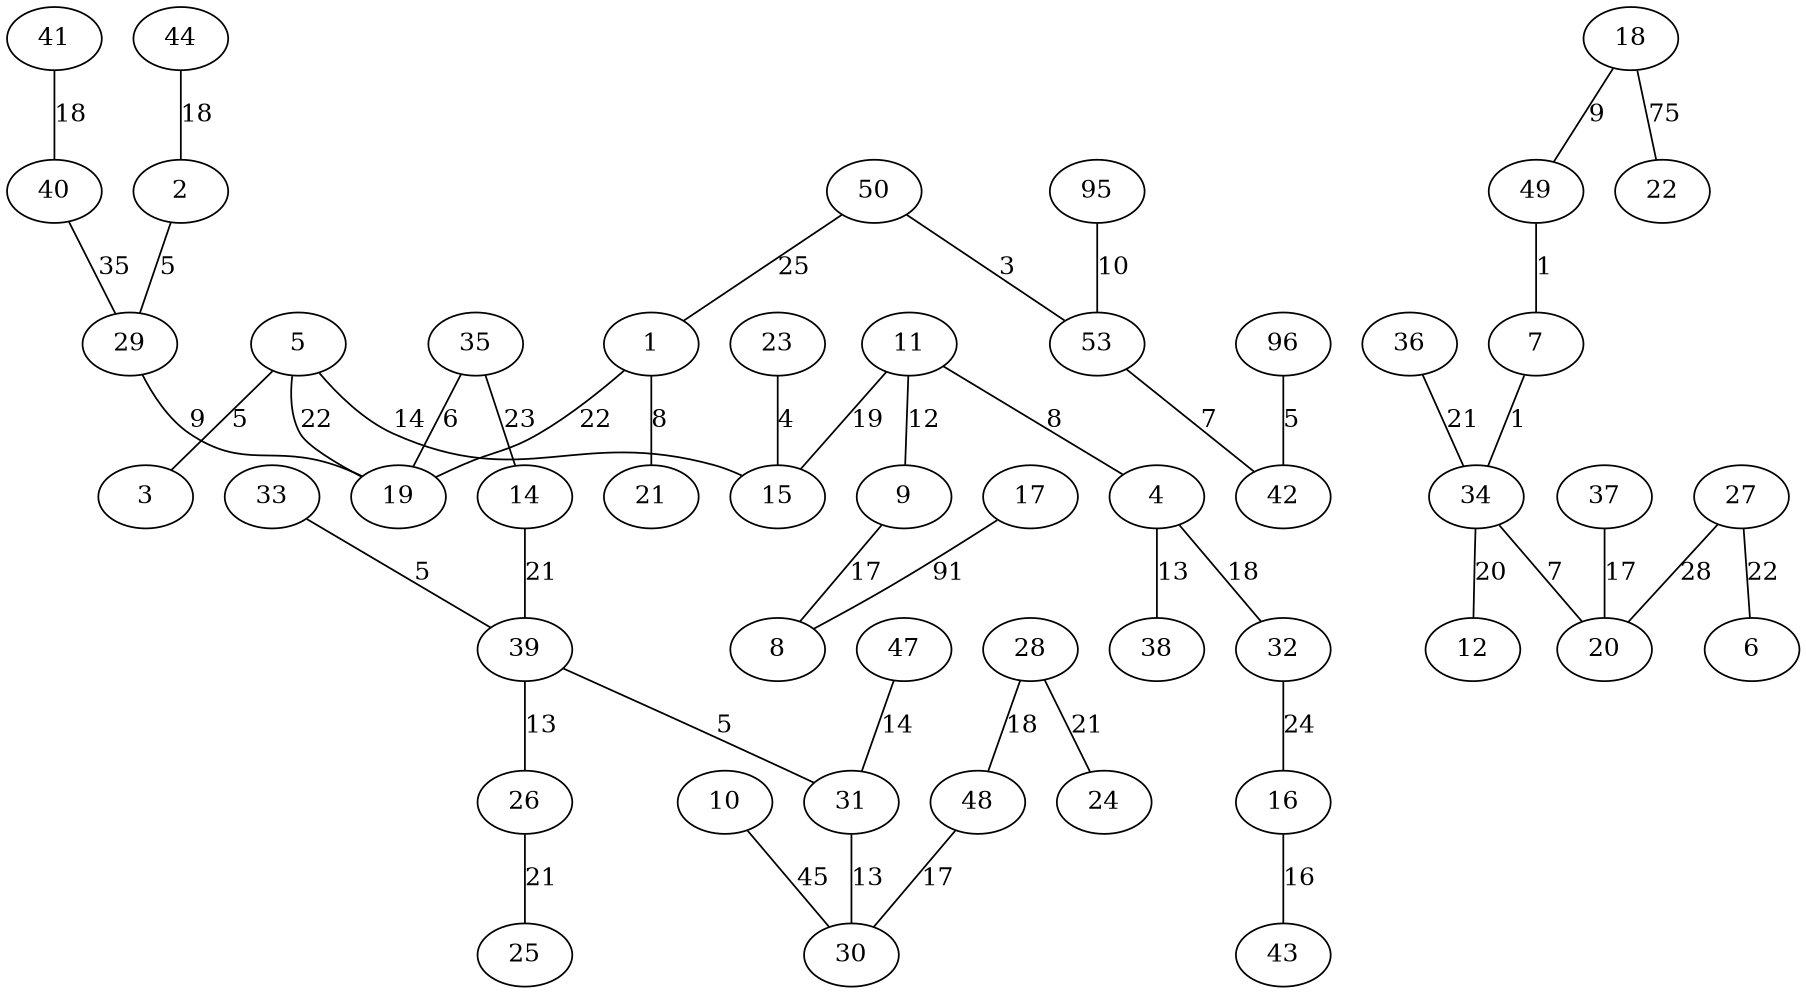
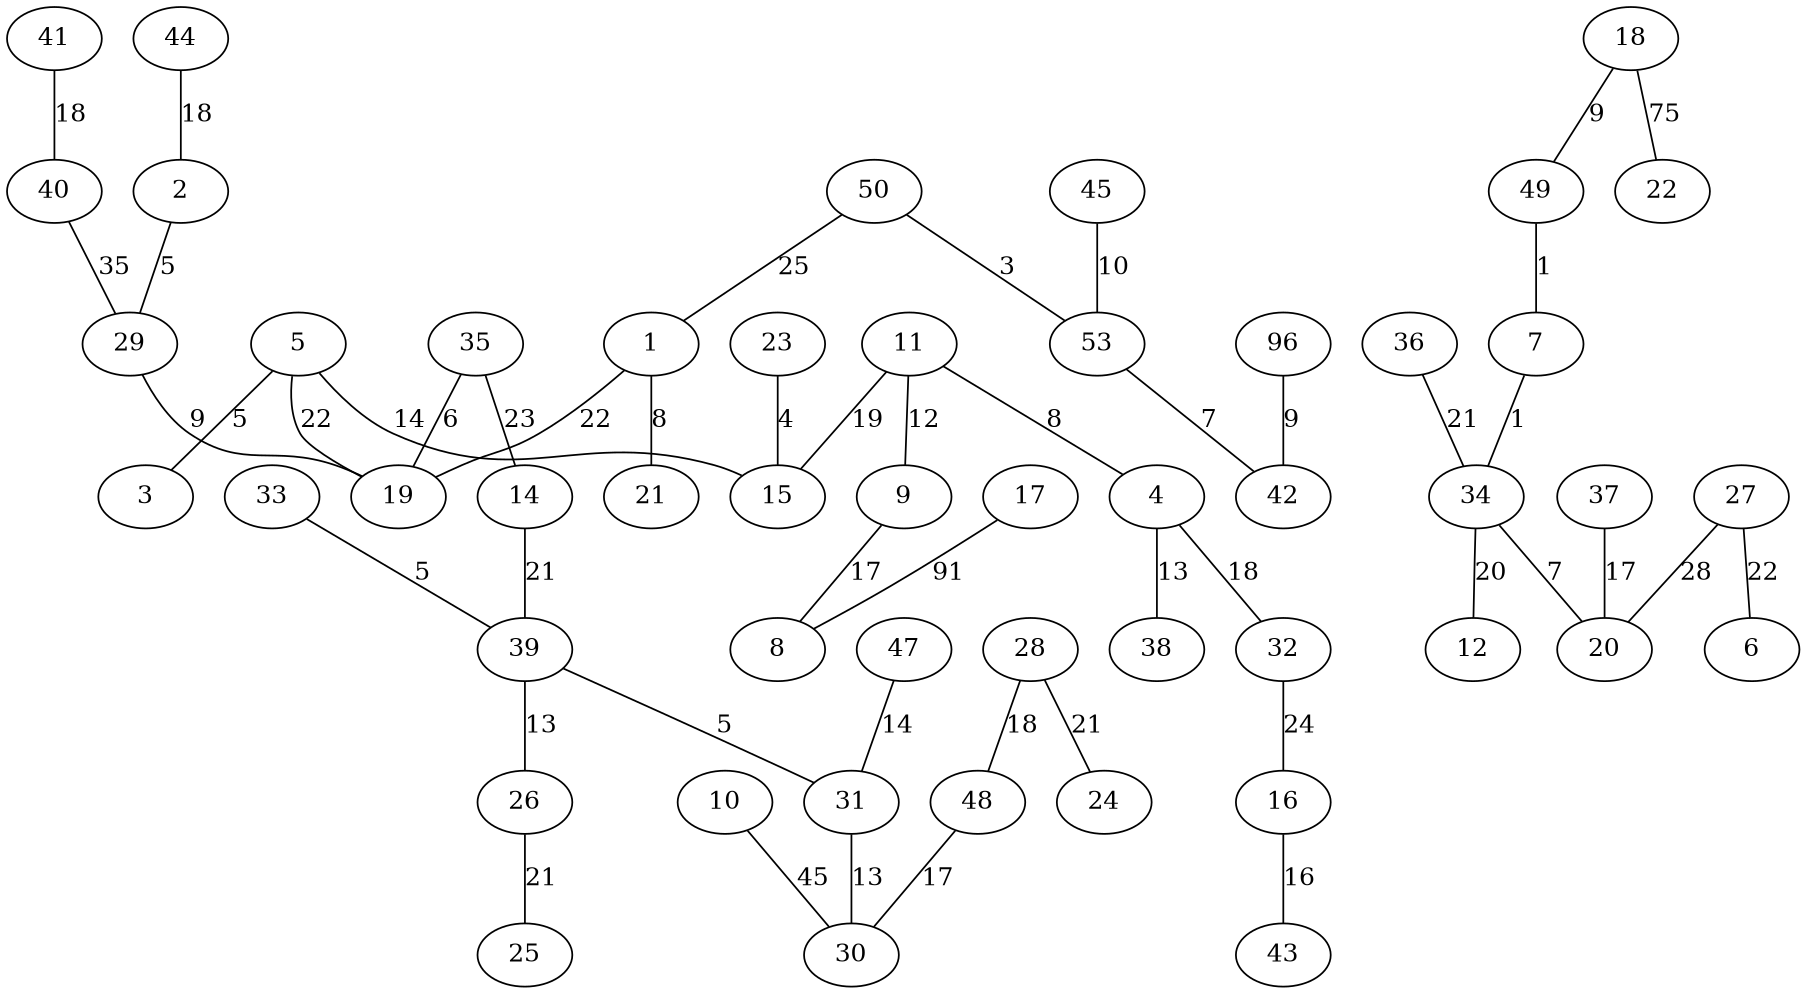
(1097, 191) -> (1097, 191)
(1292, 420) -> (1292, 420)
